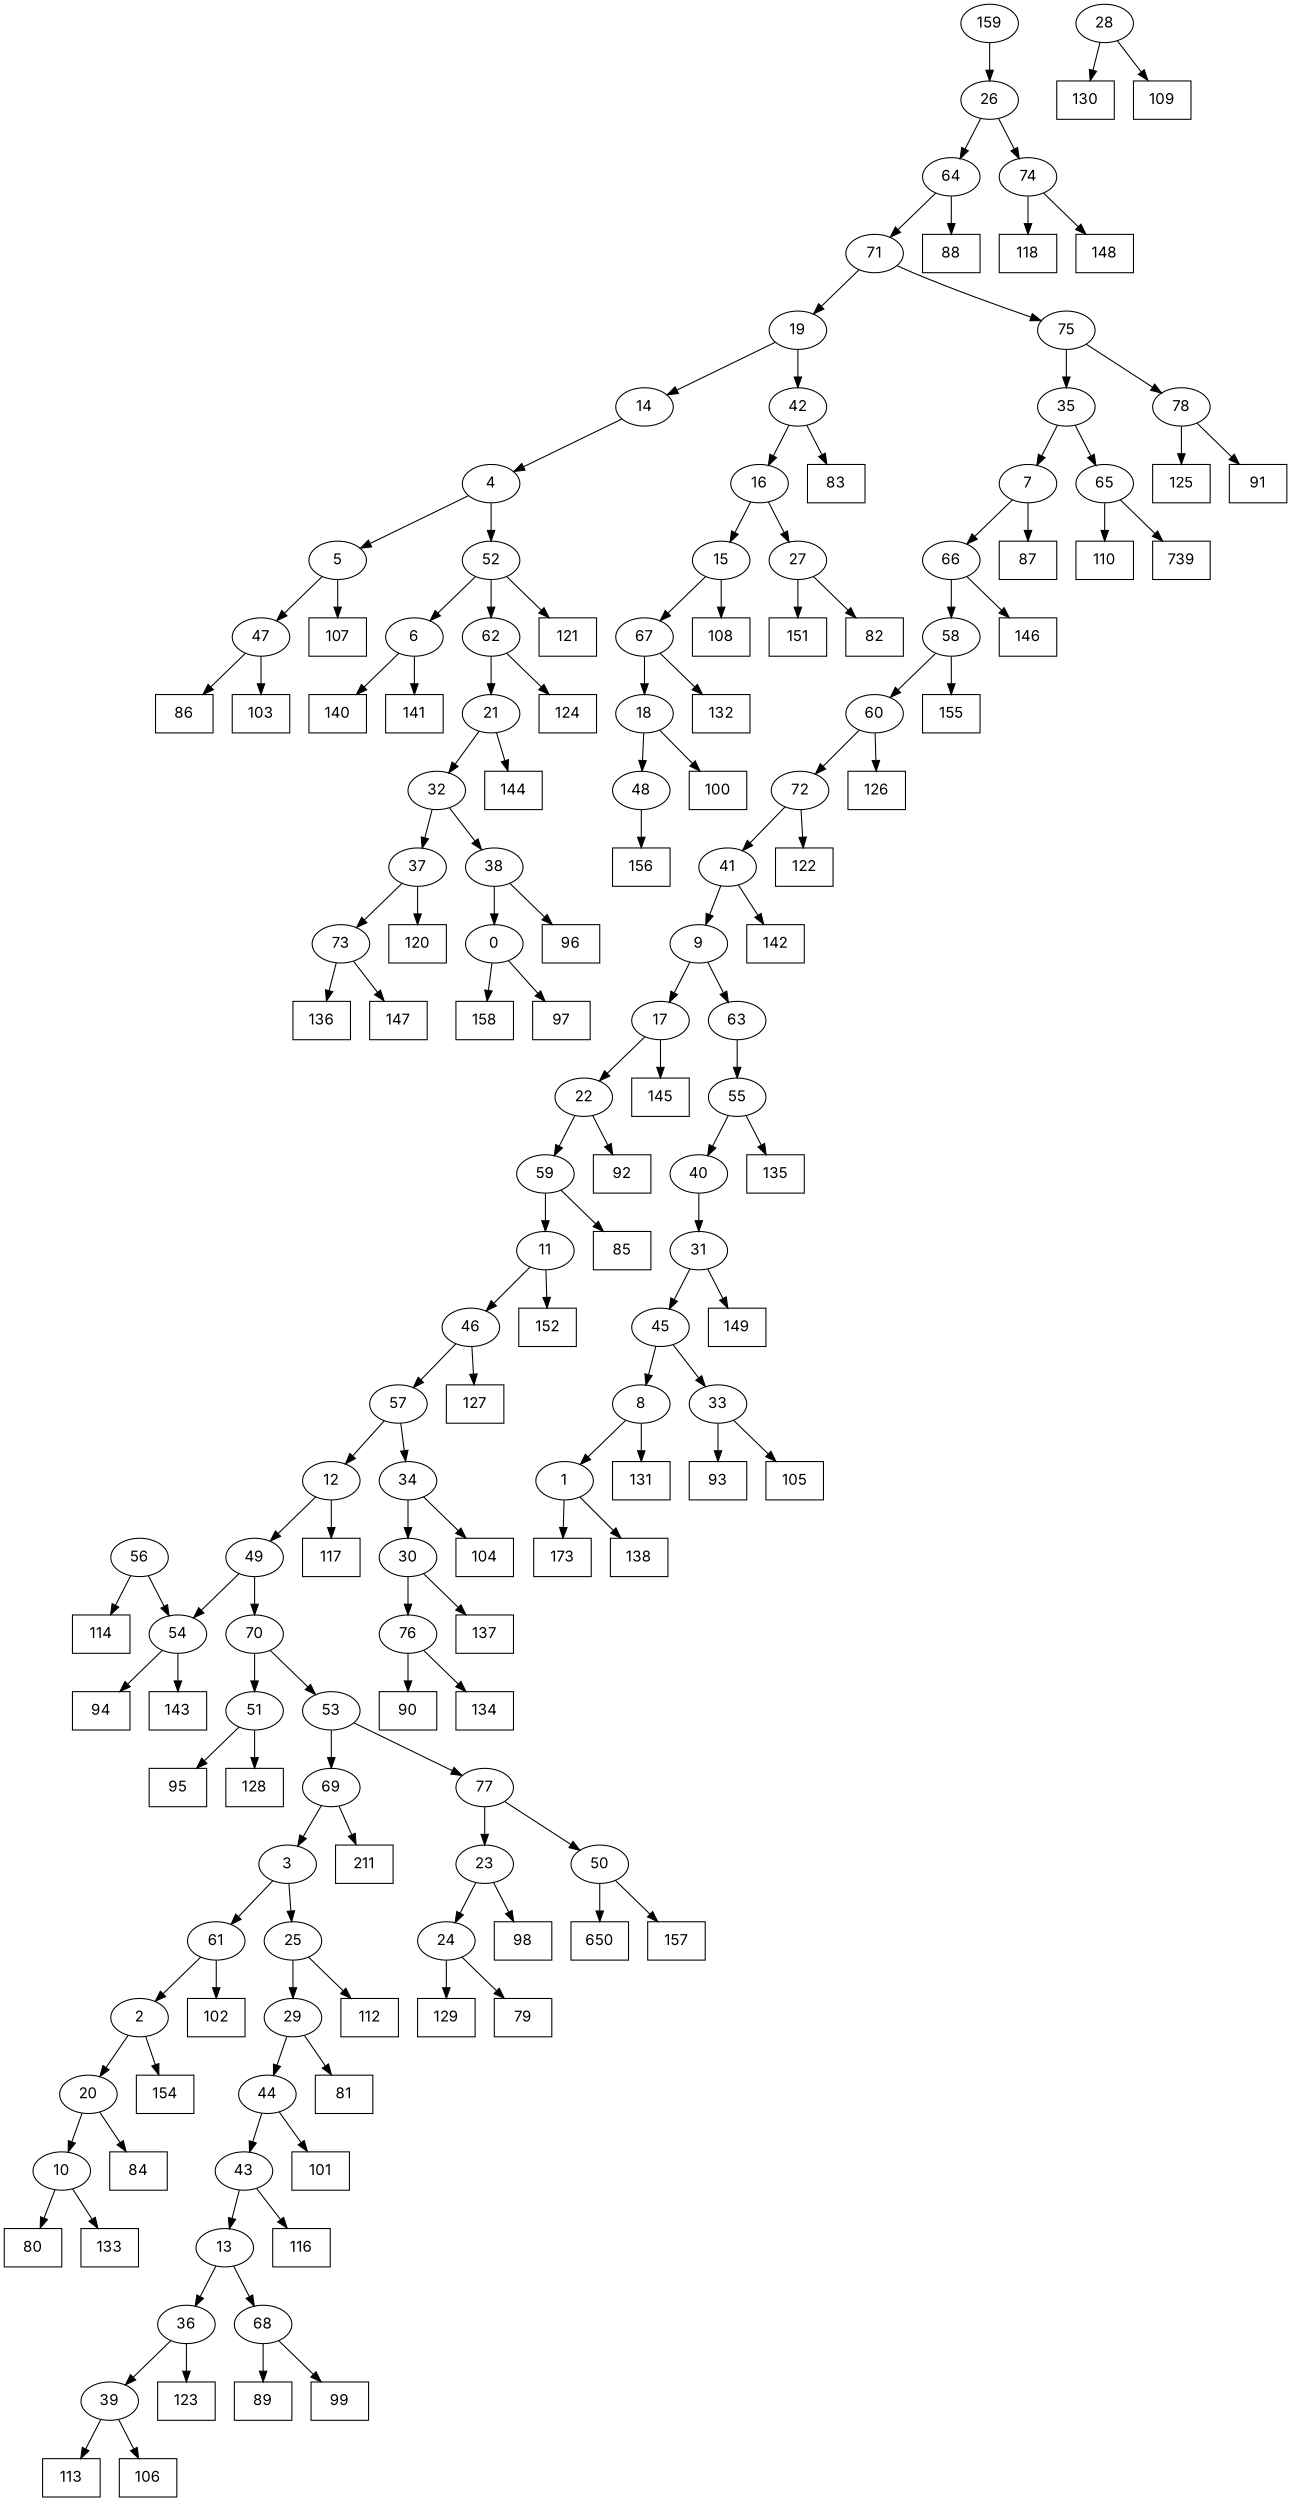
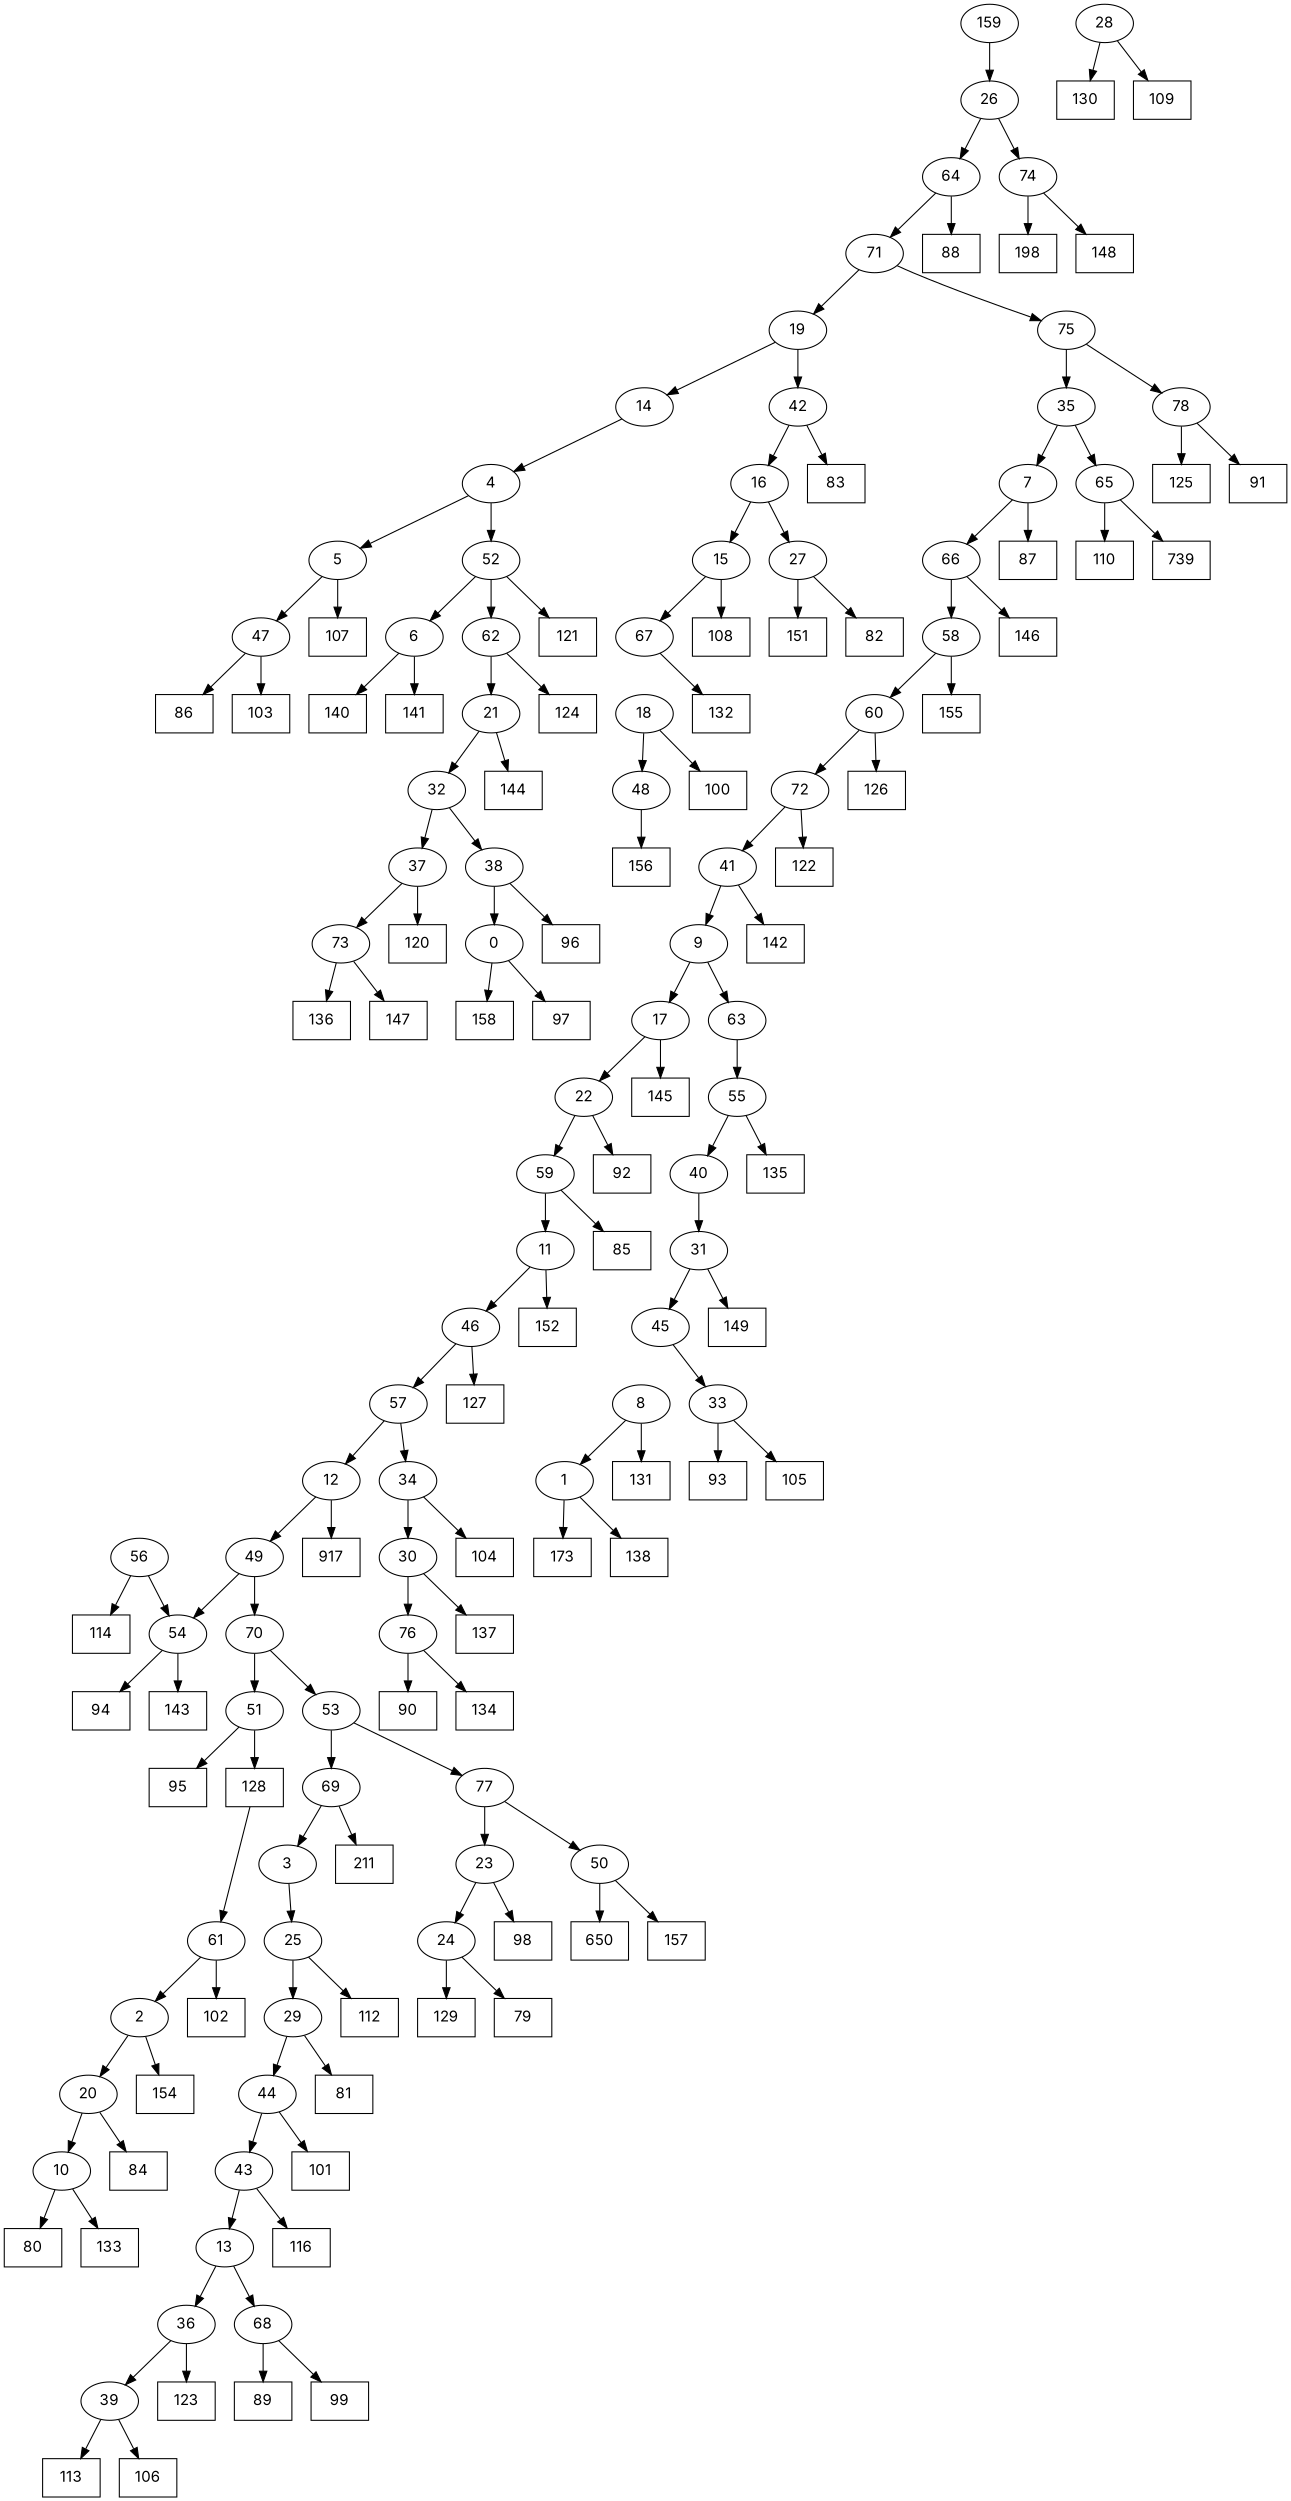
(1028, 254) -> (1028, 254)
(644, 670) -> none
(652, 1360) -> none
(331, 1557) -> (331, 1557)
(256, 1899) -> (237, 1859)
